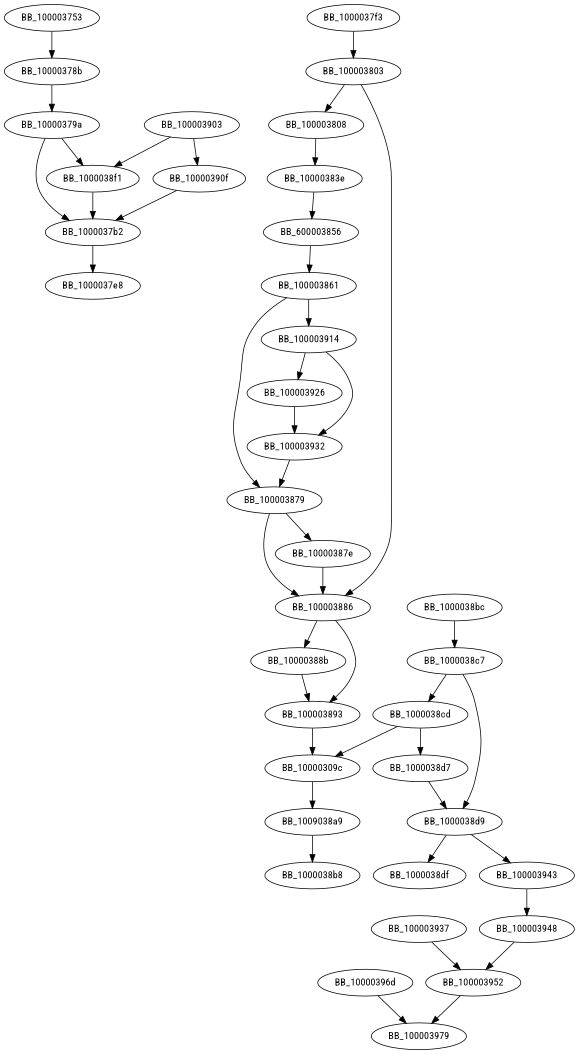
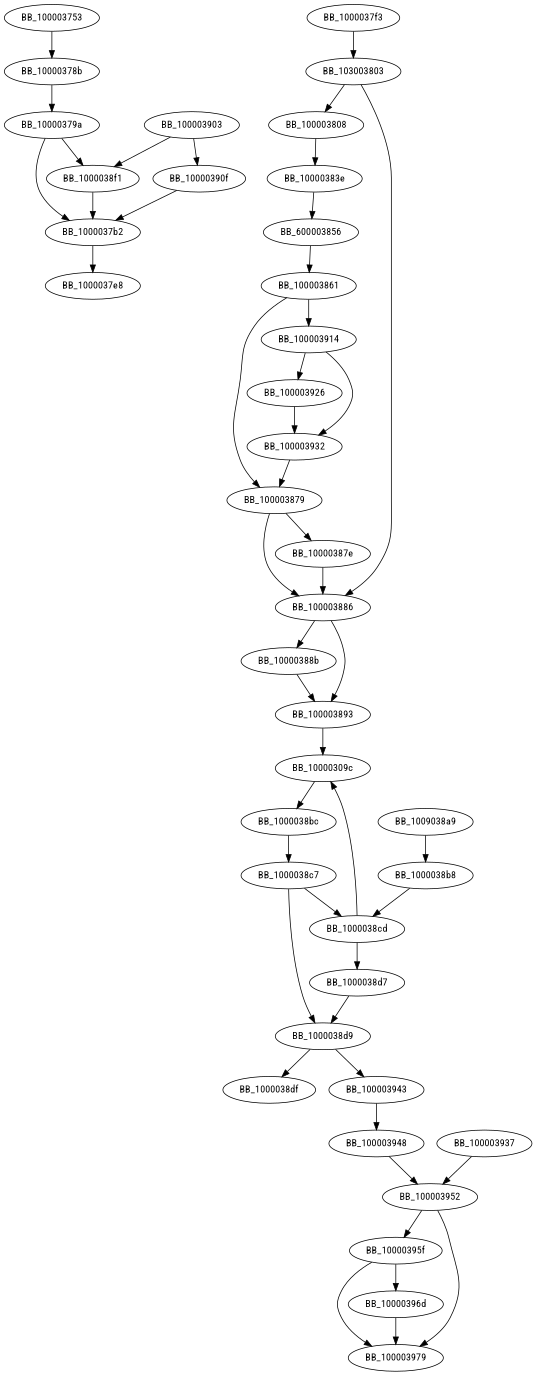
(353, 71) -> (353, 71)
(312, 791) -> (308, 792)
none -> (394, 900)
none -> (396, 1251)
